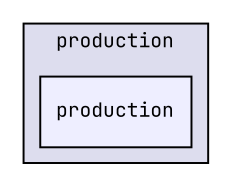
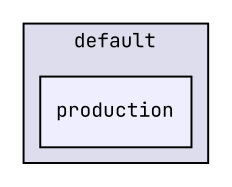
(116, 42) -> (116, 42)
